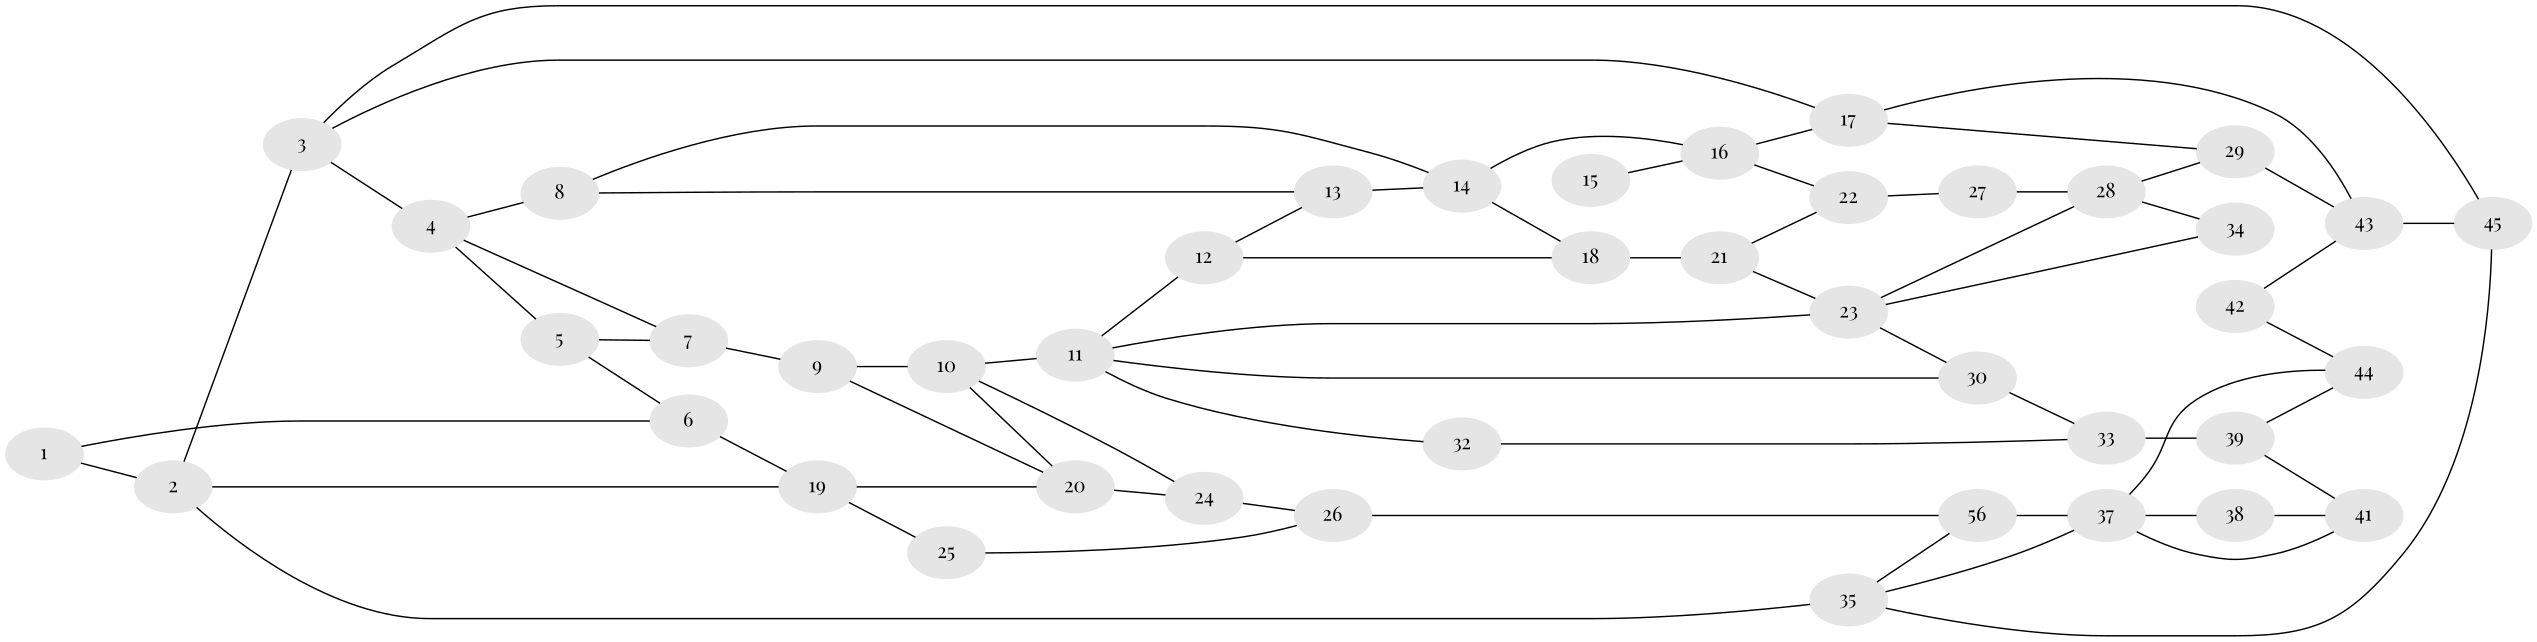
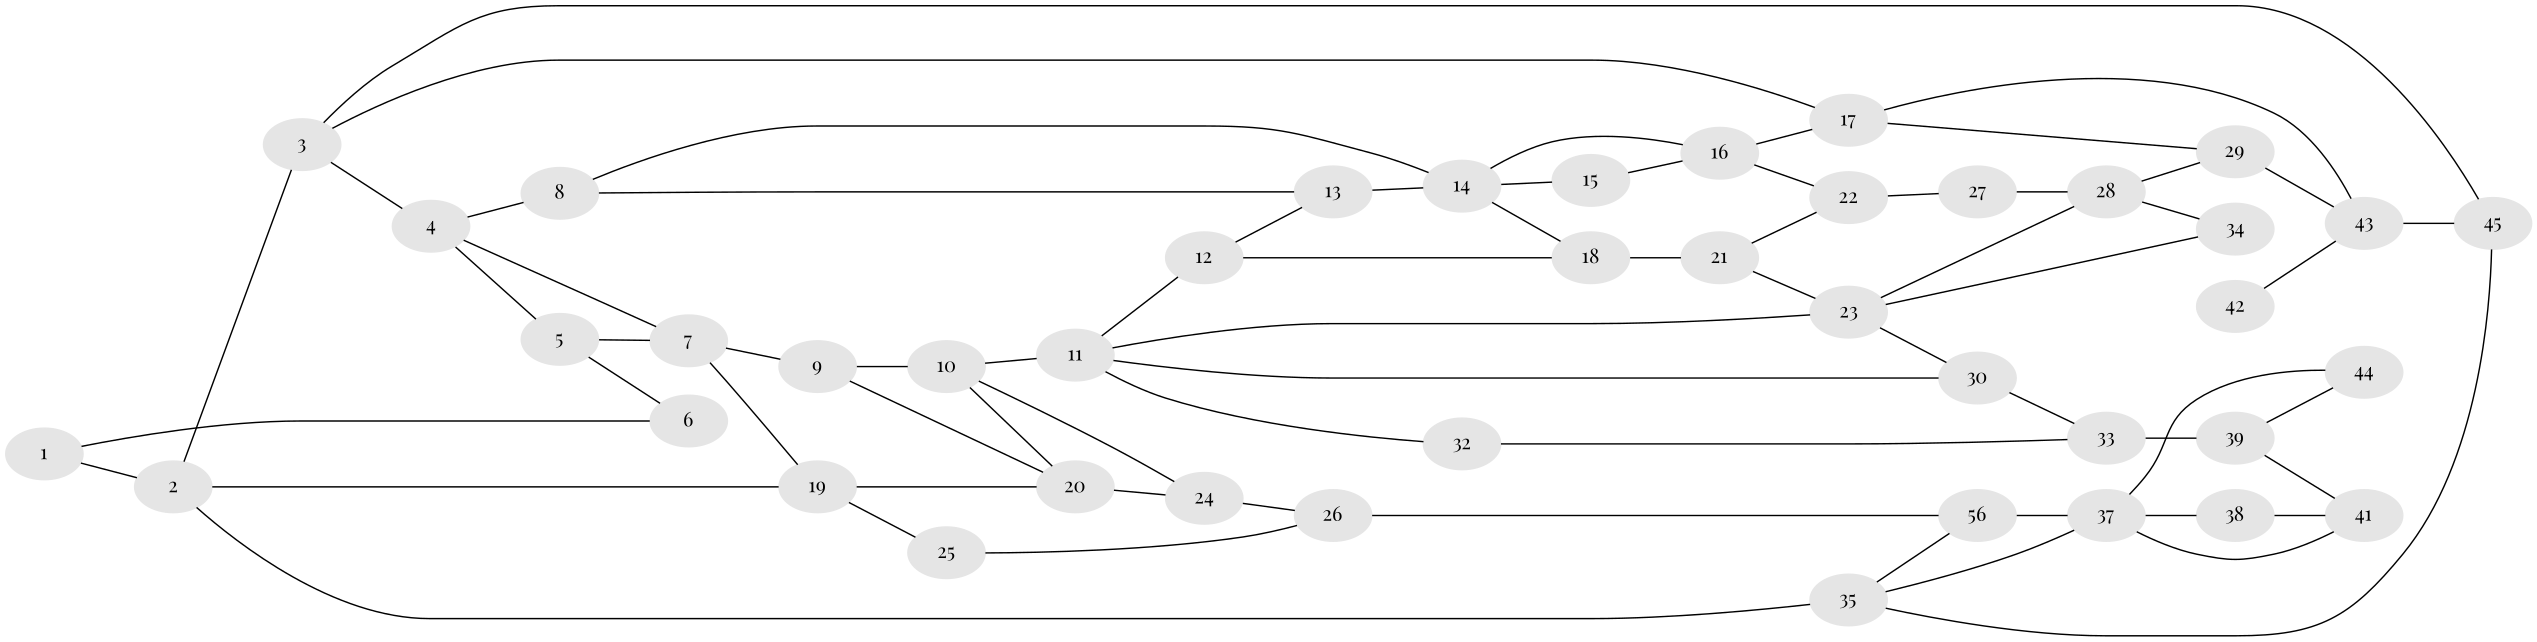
none -> (1527, 183)
(2300, 339) -> none
(753, 454) -> (754, 413)
